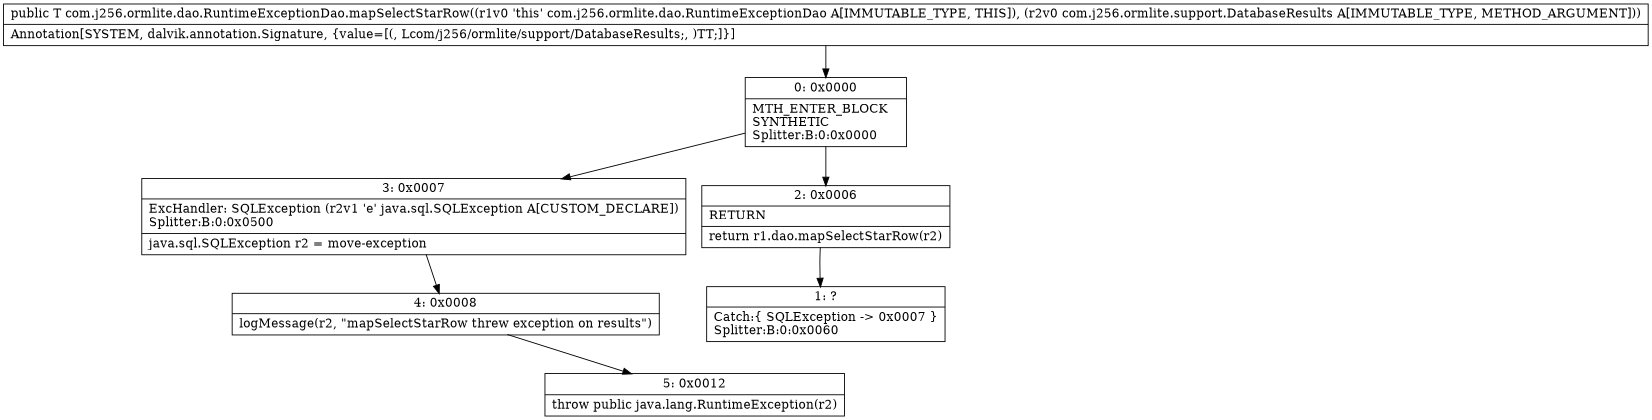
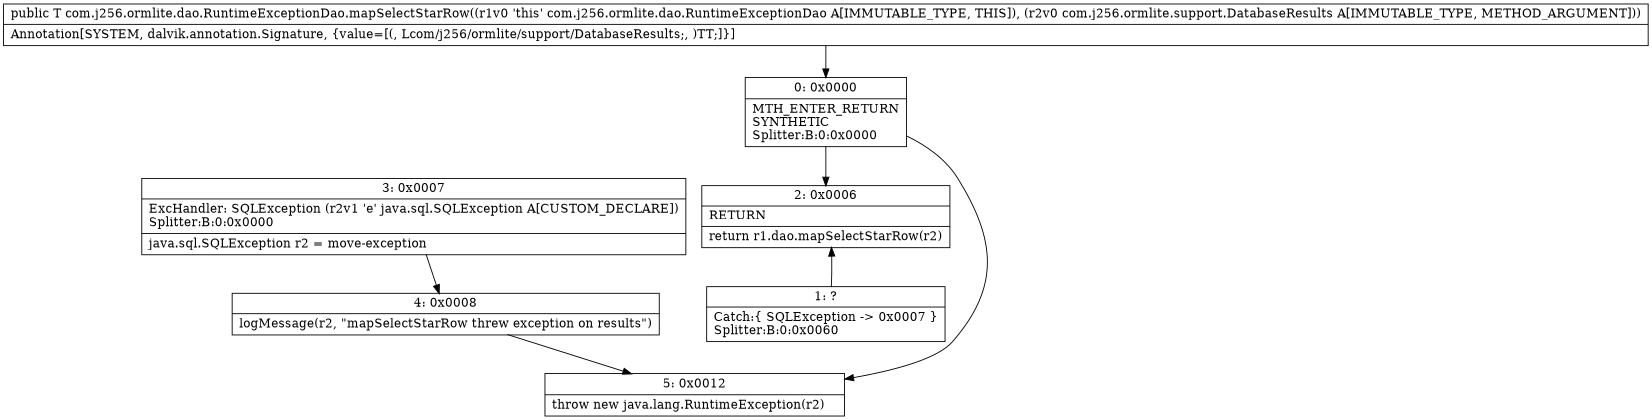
(821, 109) -> (826, 109)
(658, 155) -> (985, 281)
(212, 222) -> (212, 222)
(820, 263) -> (832, 272)
(695, 405) -> (689, 405)
